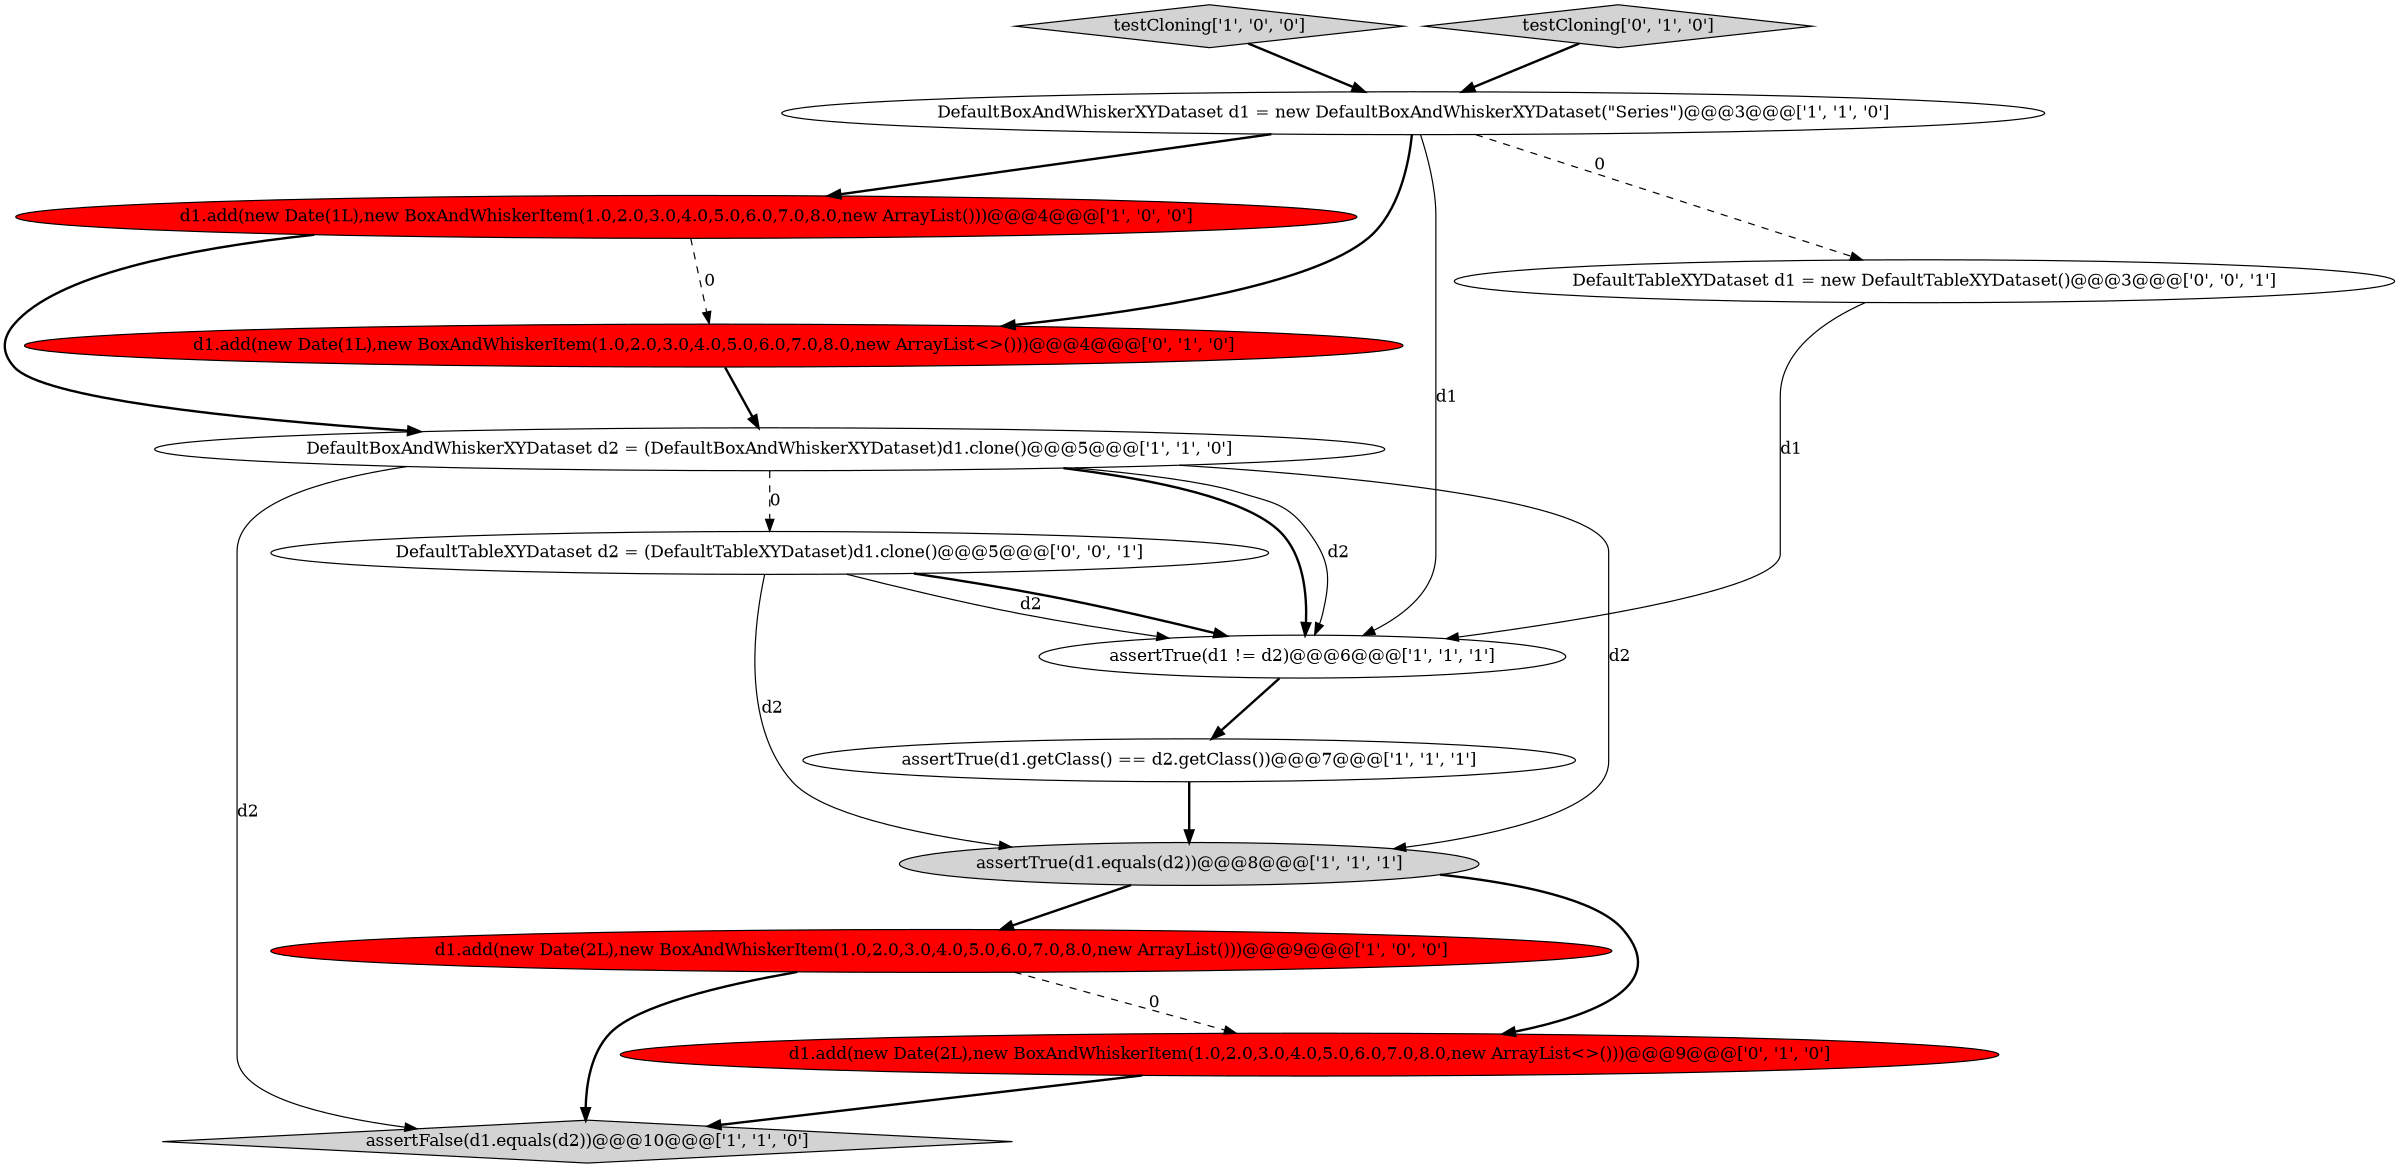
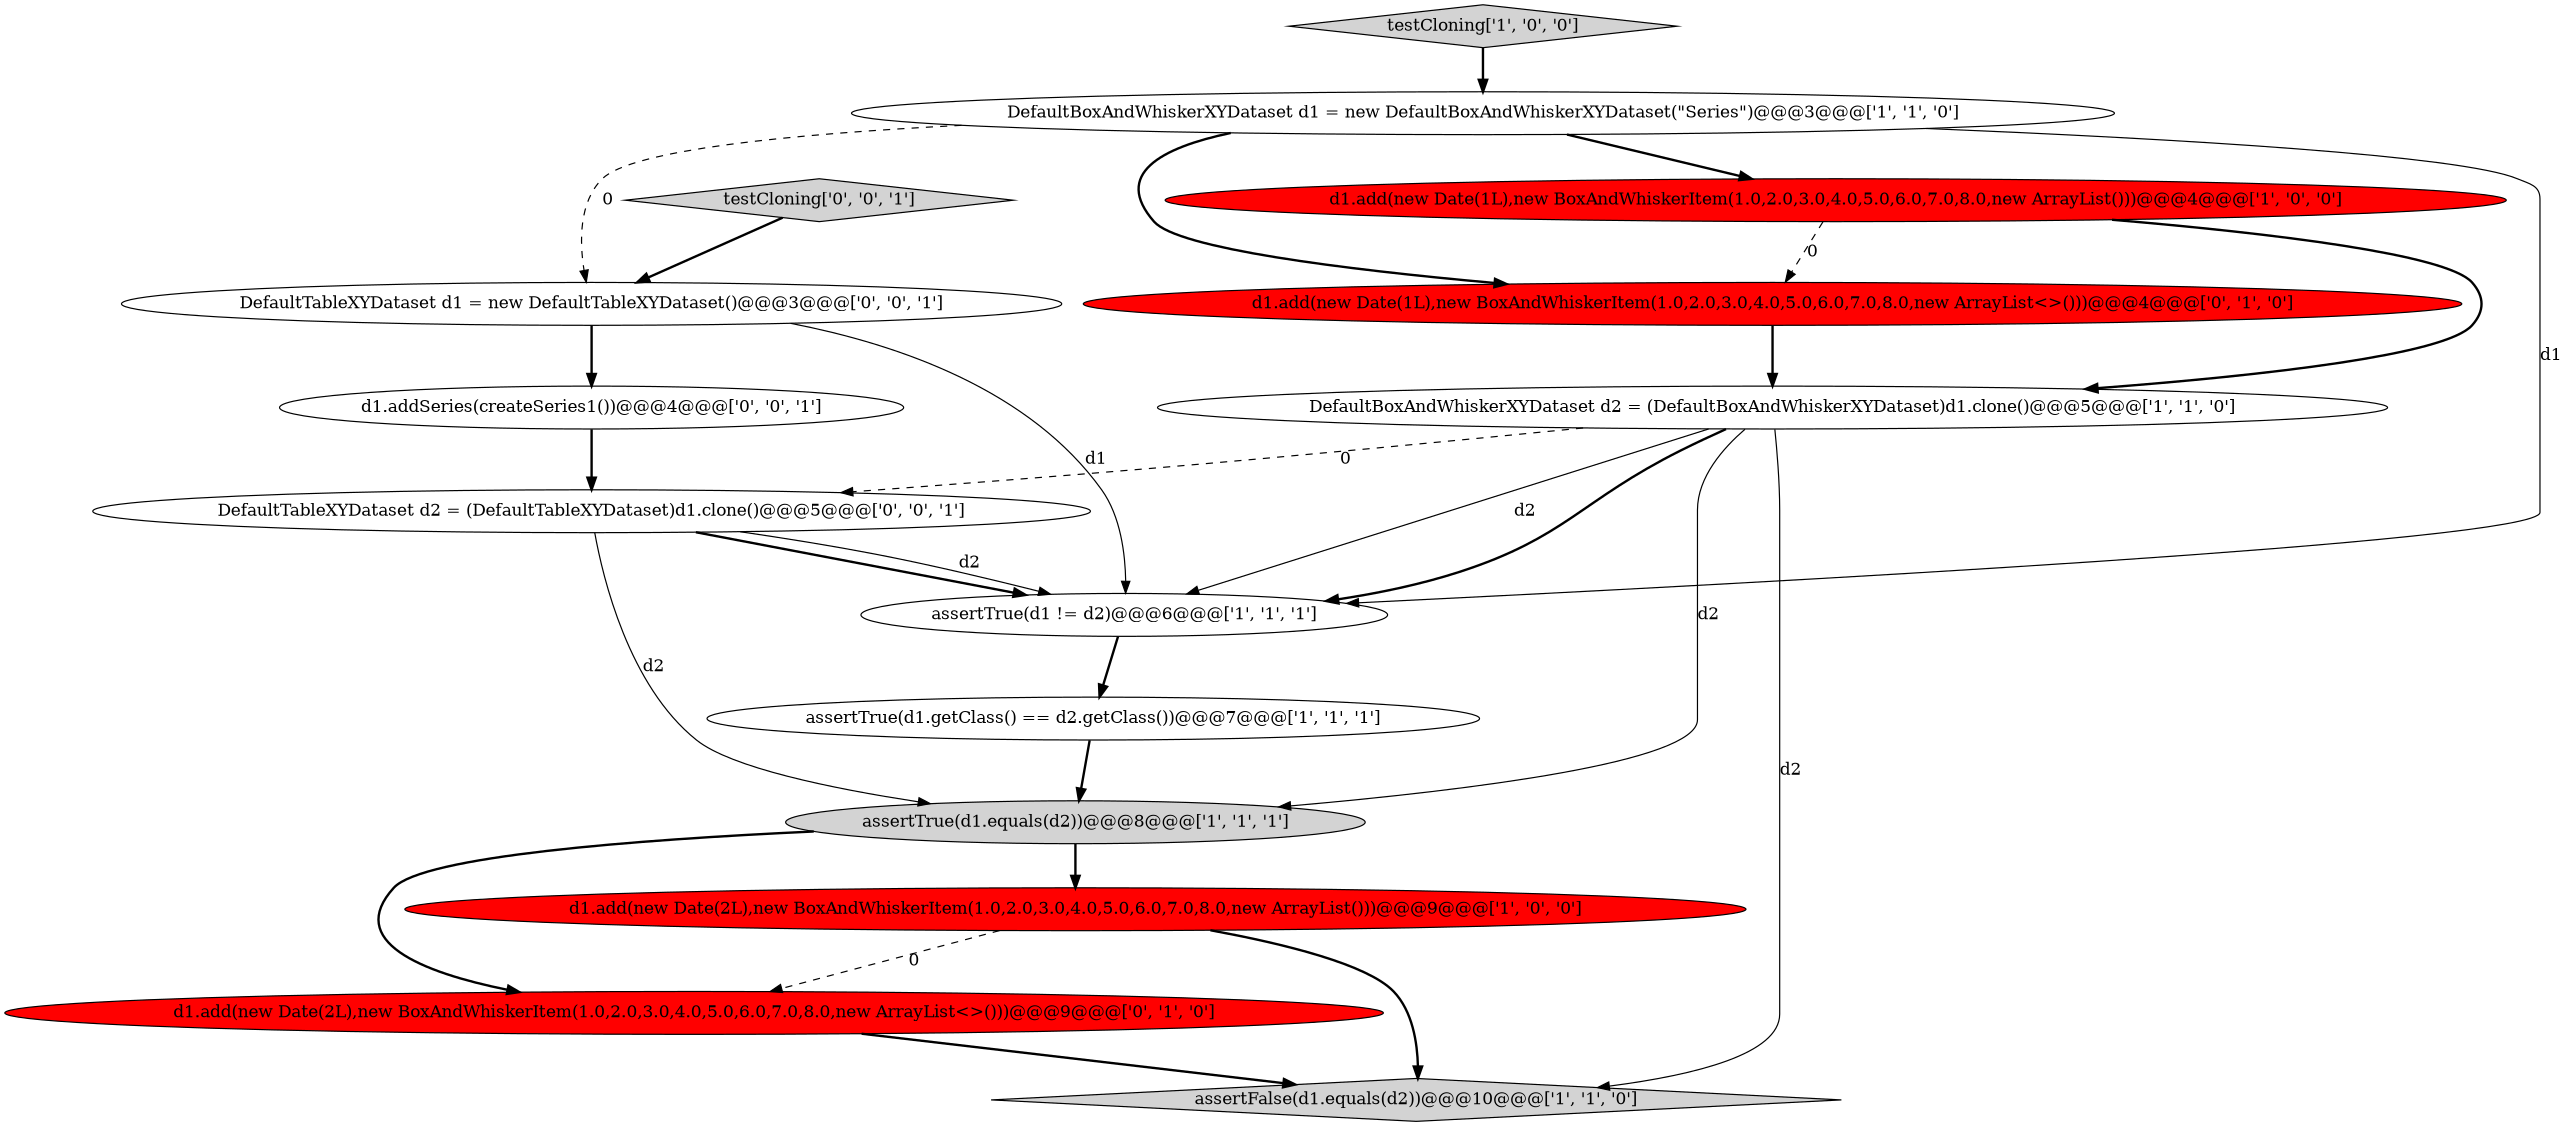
(1618, 26) -> none
none -> (819, 200)
none -> (592, 408)
